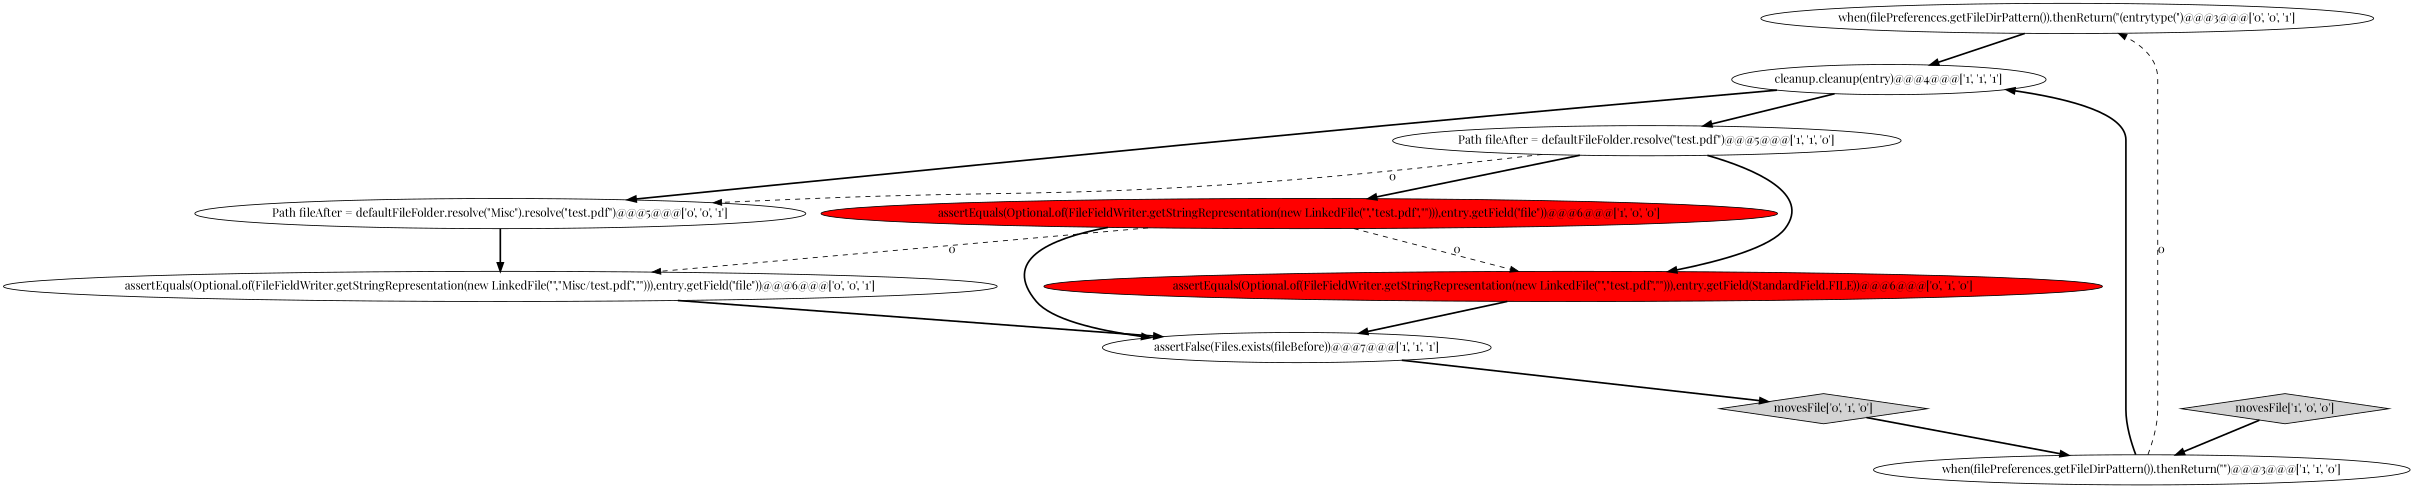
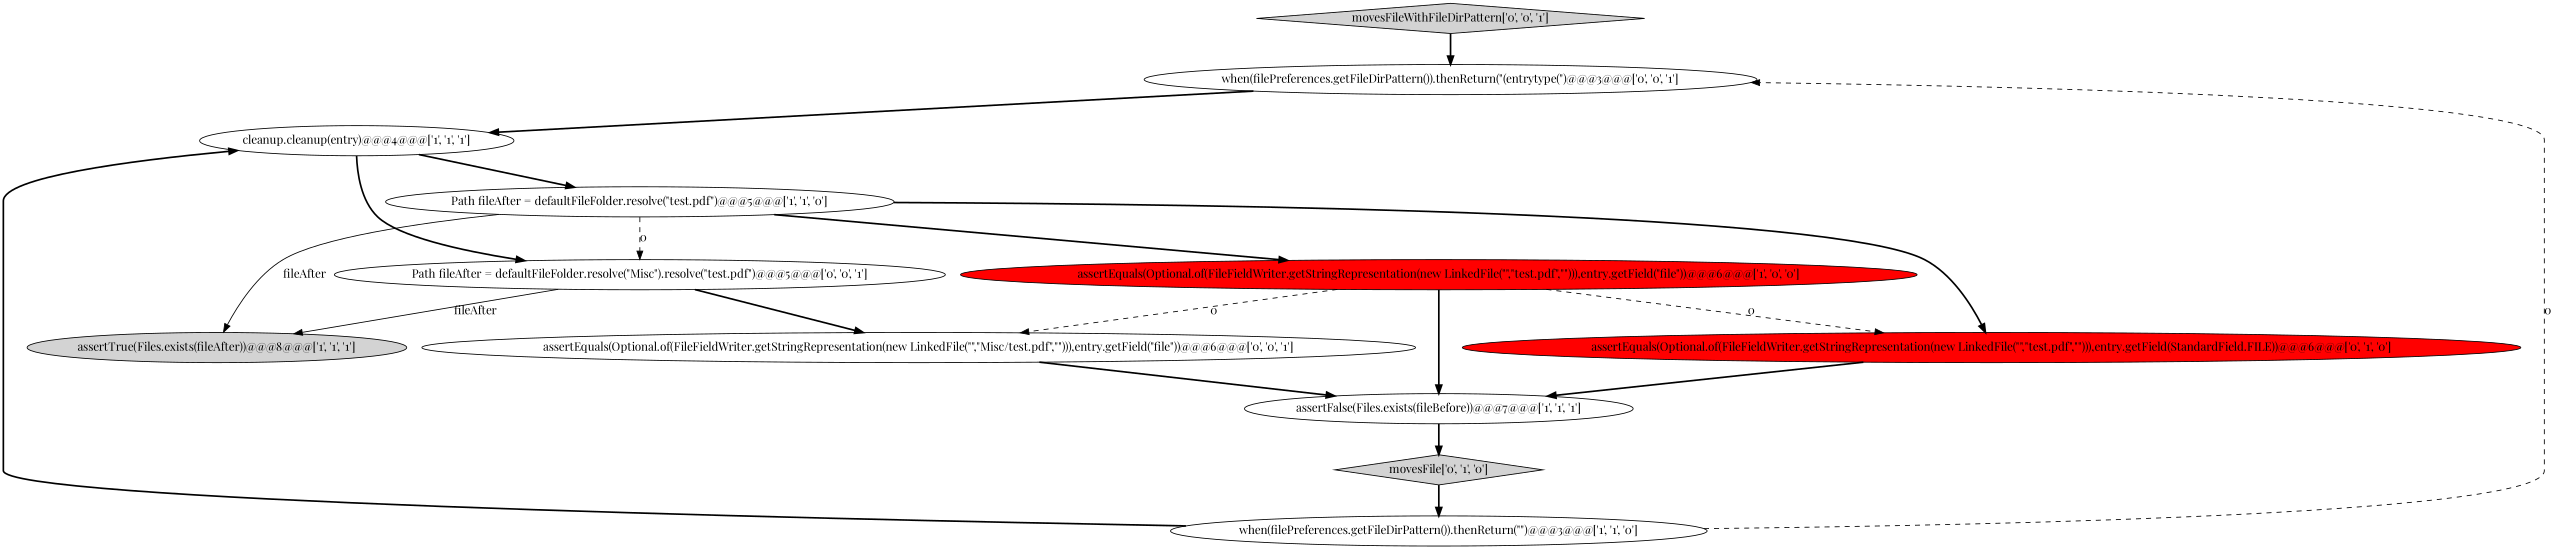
none -> (1451, 18)
none -> (217, 348)
(2285, 409) -> none
